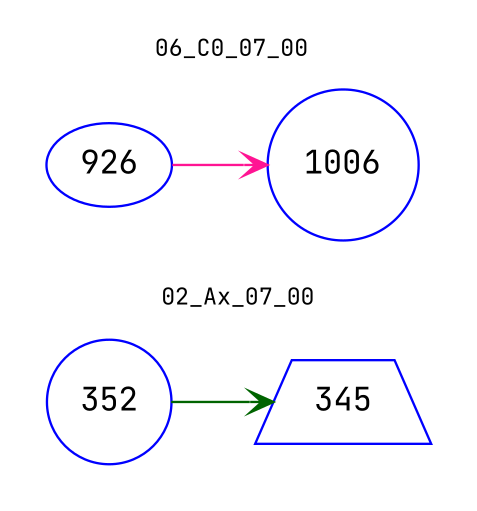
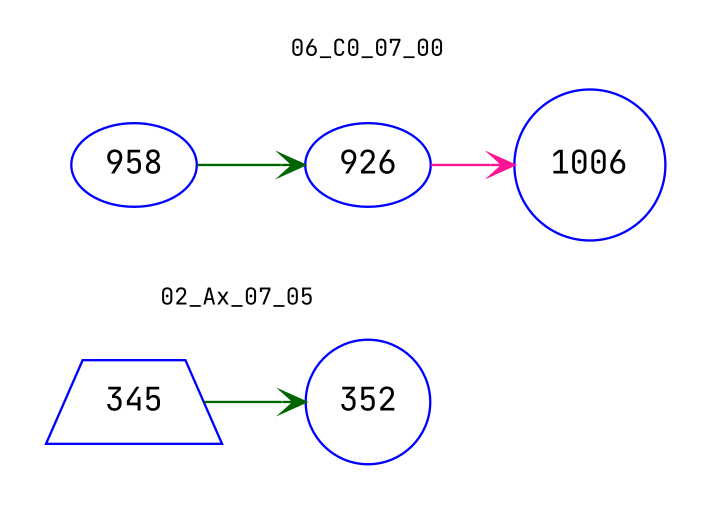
none -> (134, 165)
(239, 299) -> (238, 299)
(210, 402) -> (243, 402)
